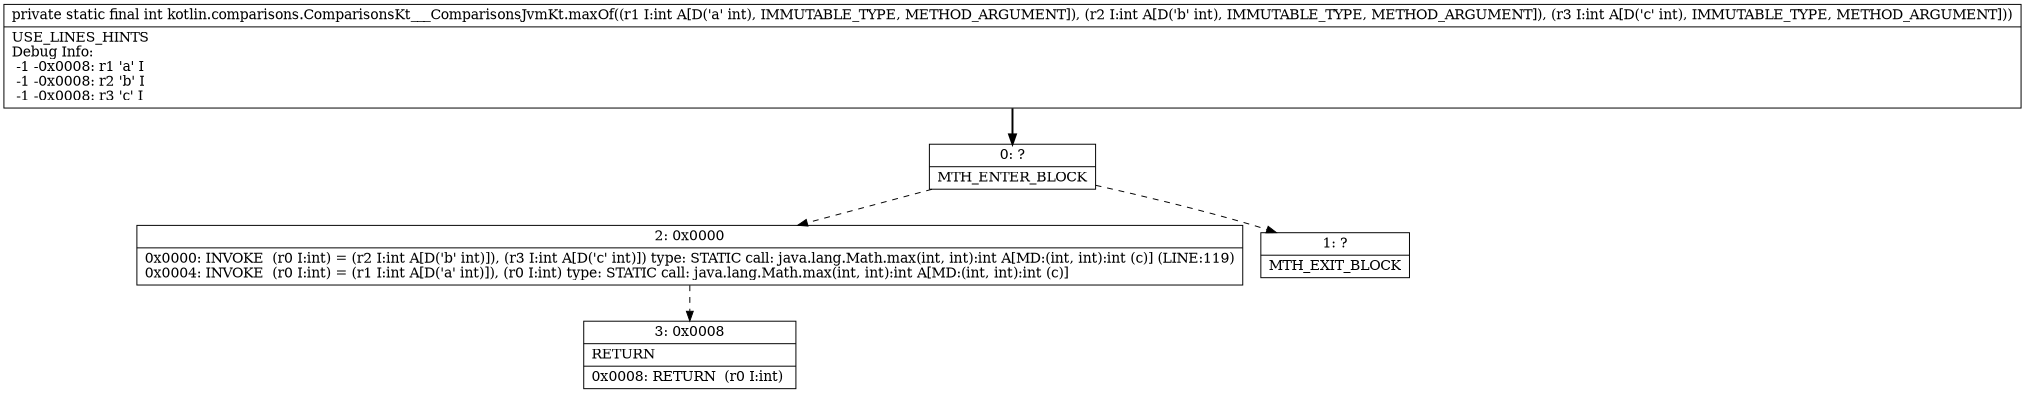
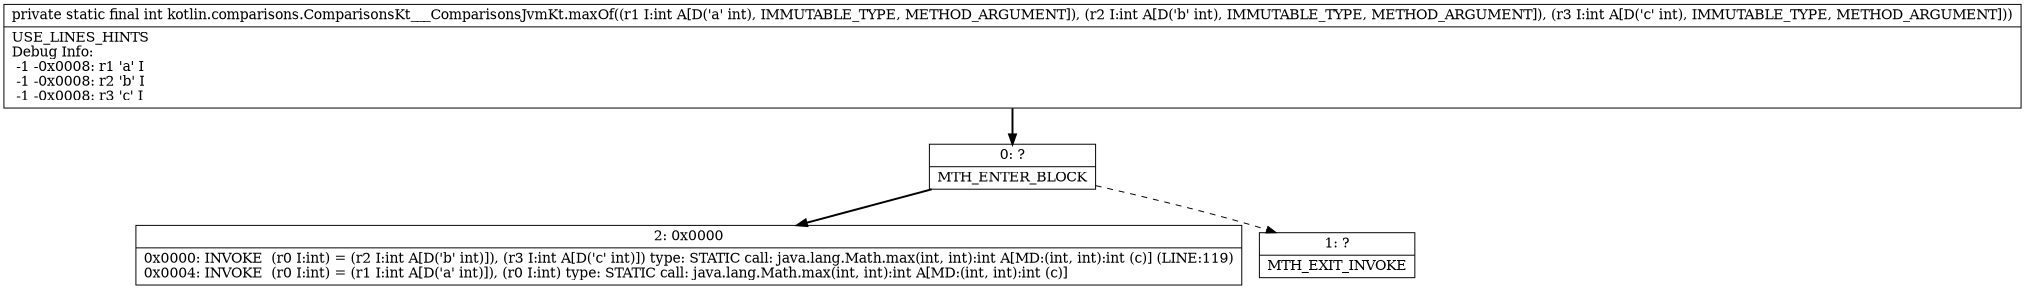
(870, 206) -> (869, 206)
(1335, 266) -> (1337, 266)
(690, 355) -> none
